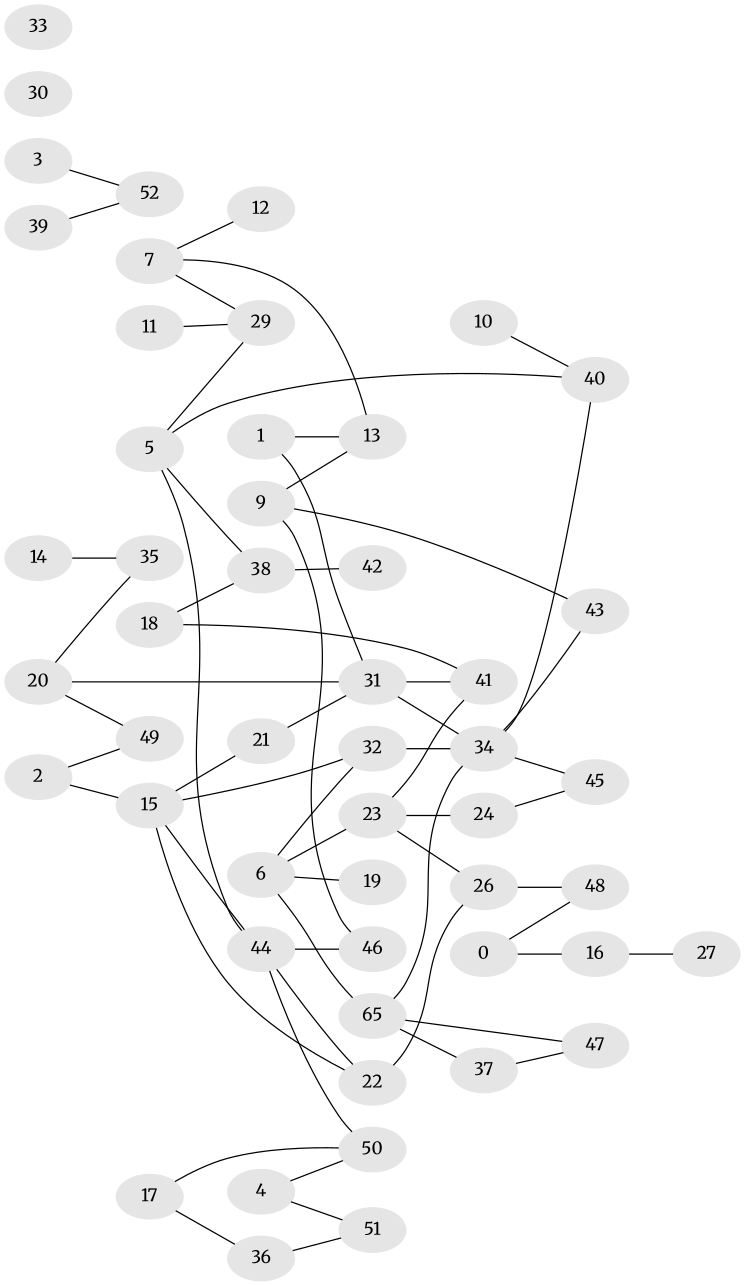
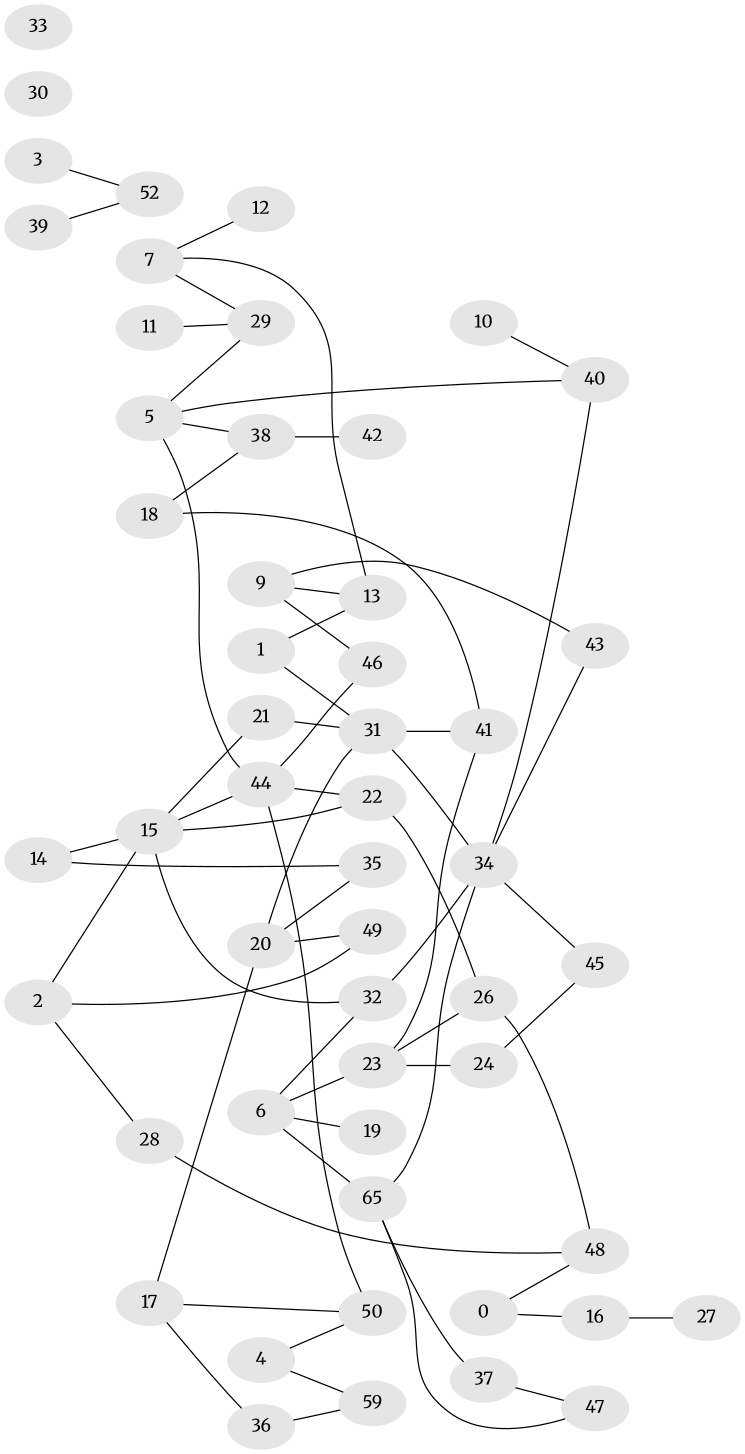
none -> (94, 846)
none -> (205, 1124)
none -> (150, 1141)
(372, 1230) -> (372, 1403)
